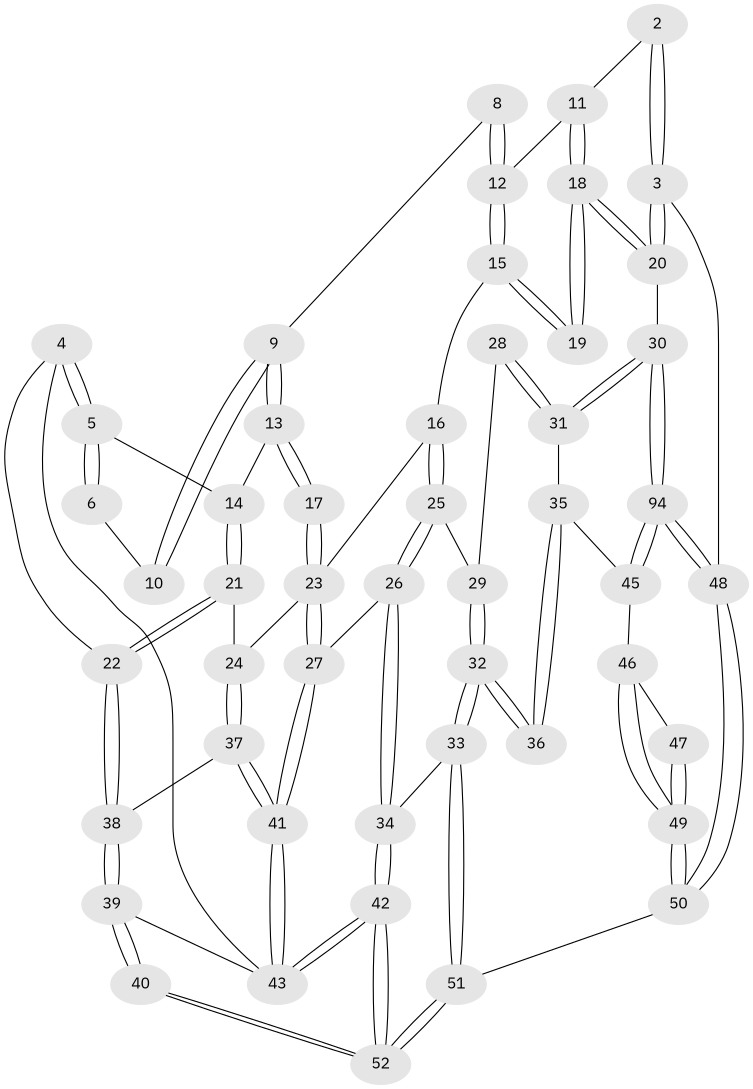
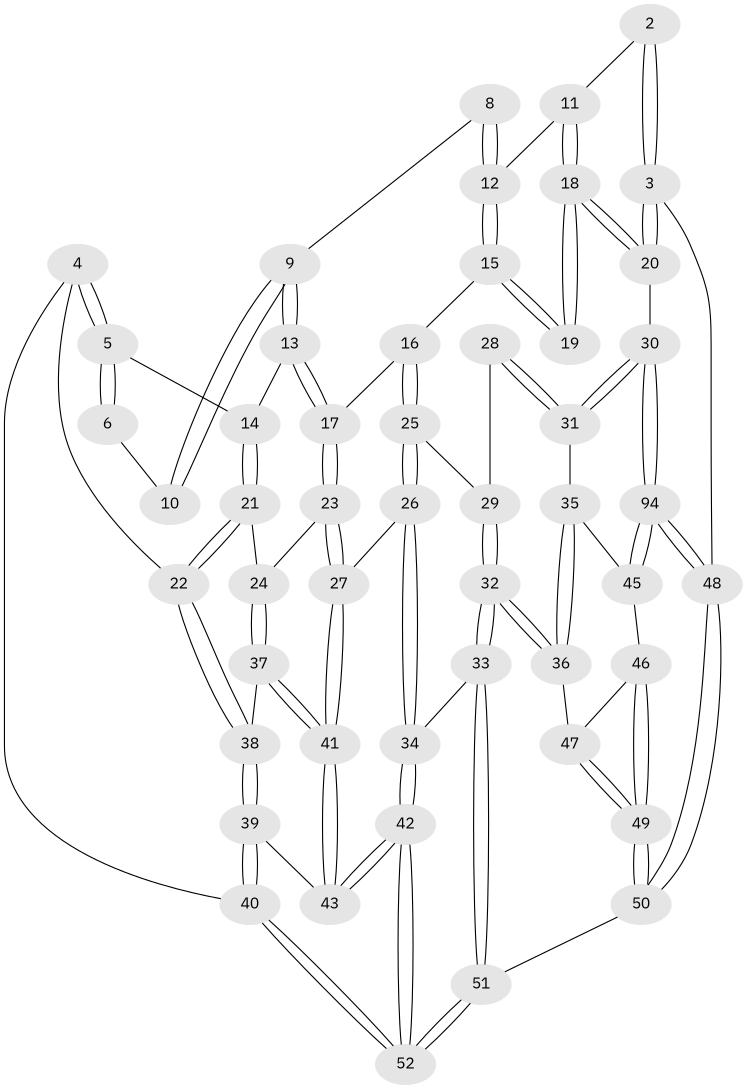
(375, 504) -> (370, 384)
(160, 661) -> (4, 649)
none -> (566, 705)
